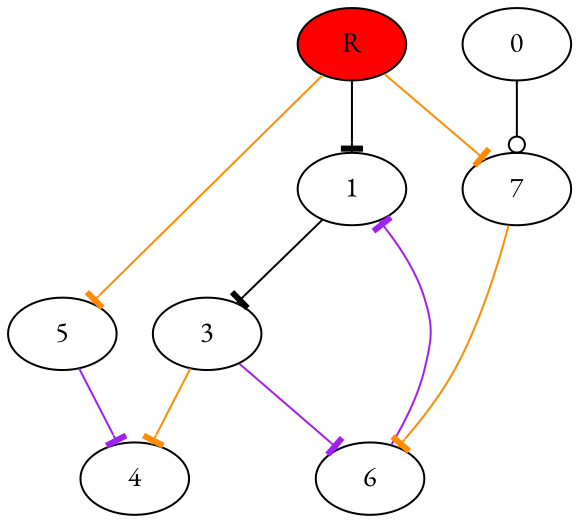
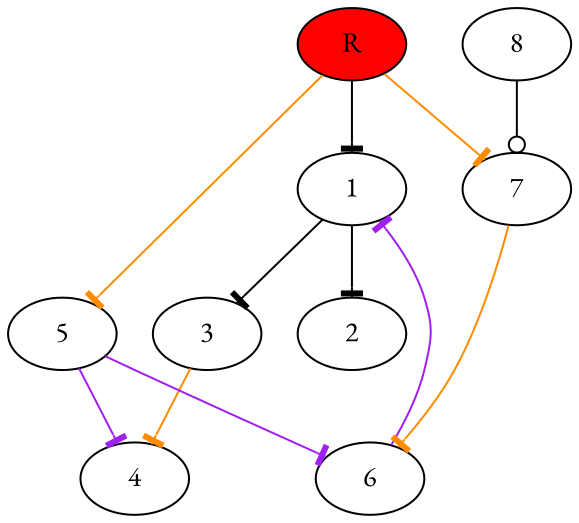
(517, 44) -> (517, 44)
none -> (352, 334)
(285, 403) -> (211, 405)
